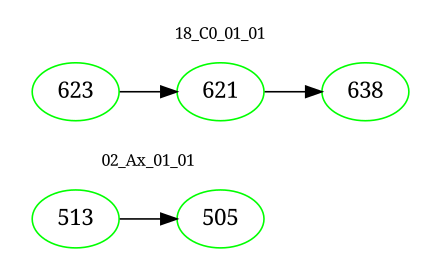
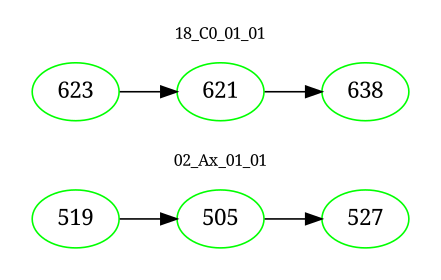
(76, 219) -> (76, 219)
none -> (365, 219)
